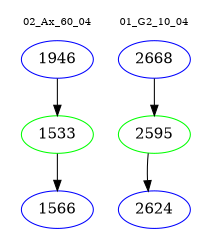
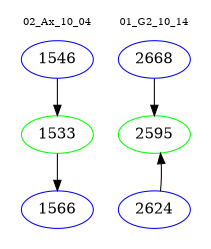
(57, 22) -> (57, 22)
(154, 22) -> (154, 22)
(57, 59) -> (57, 59)
(147, 167) -> (161, 178)
